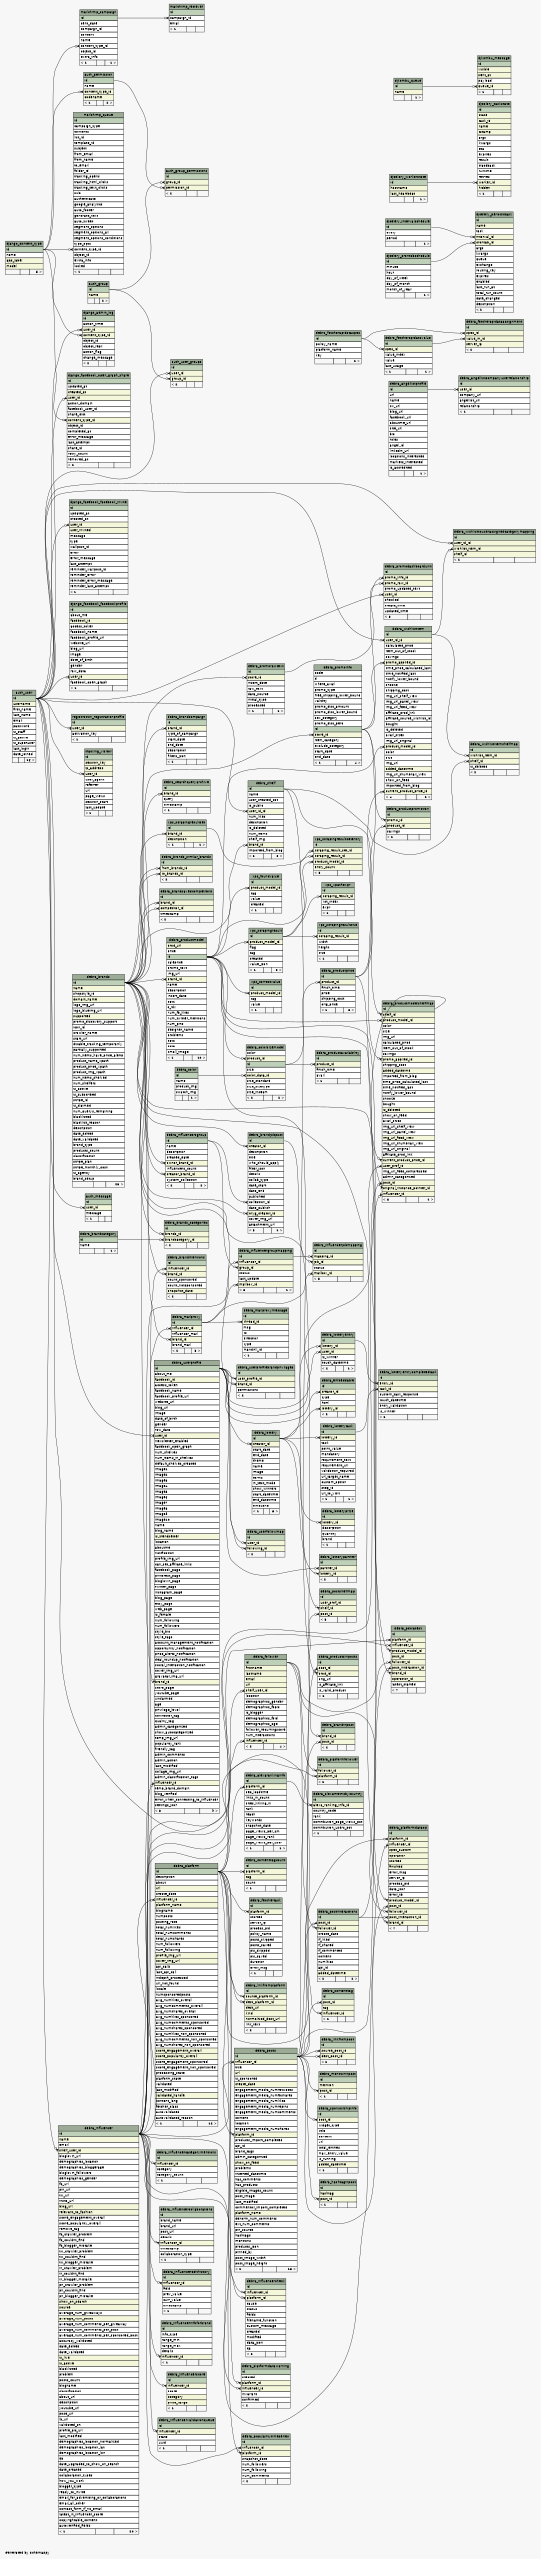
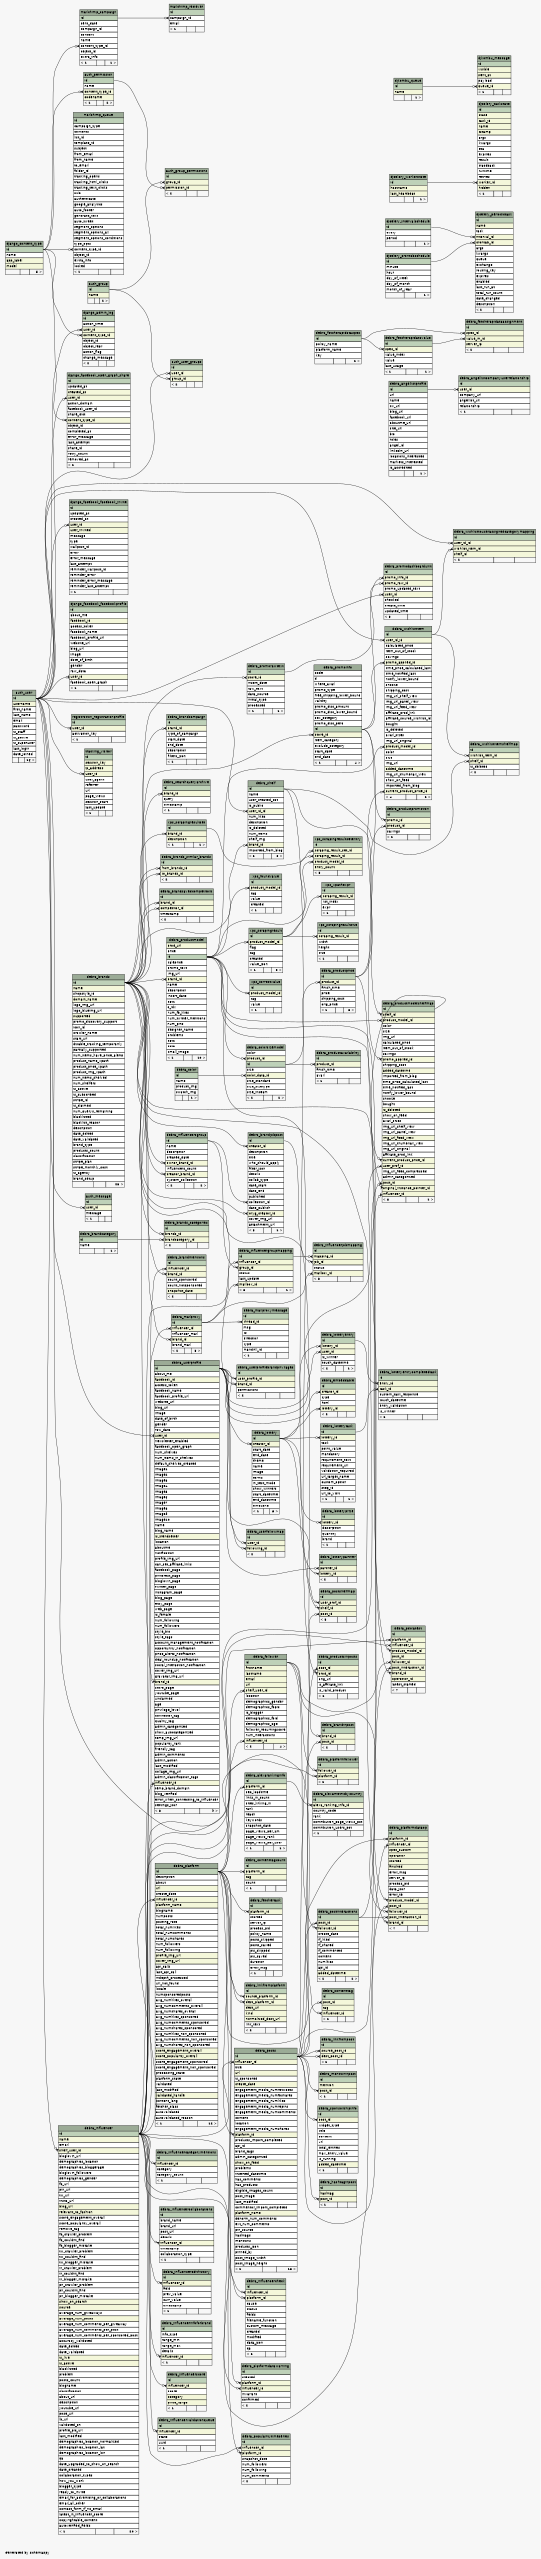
none -> (238, 1522)
